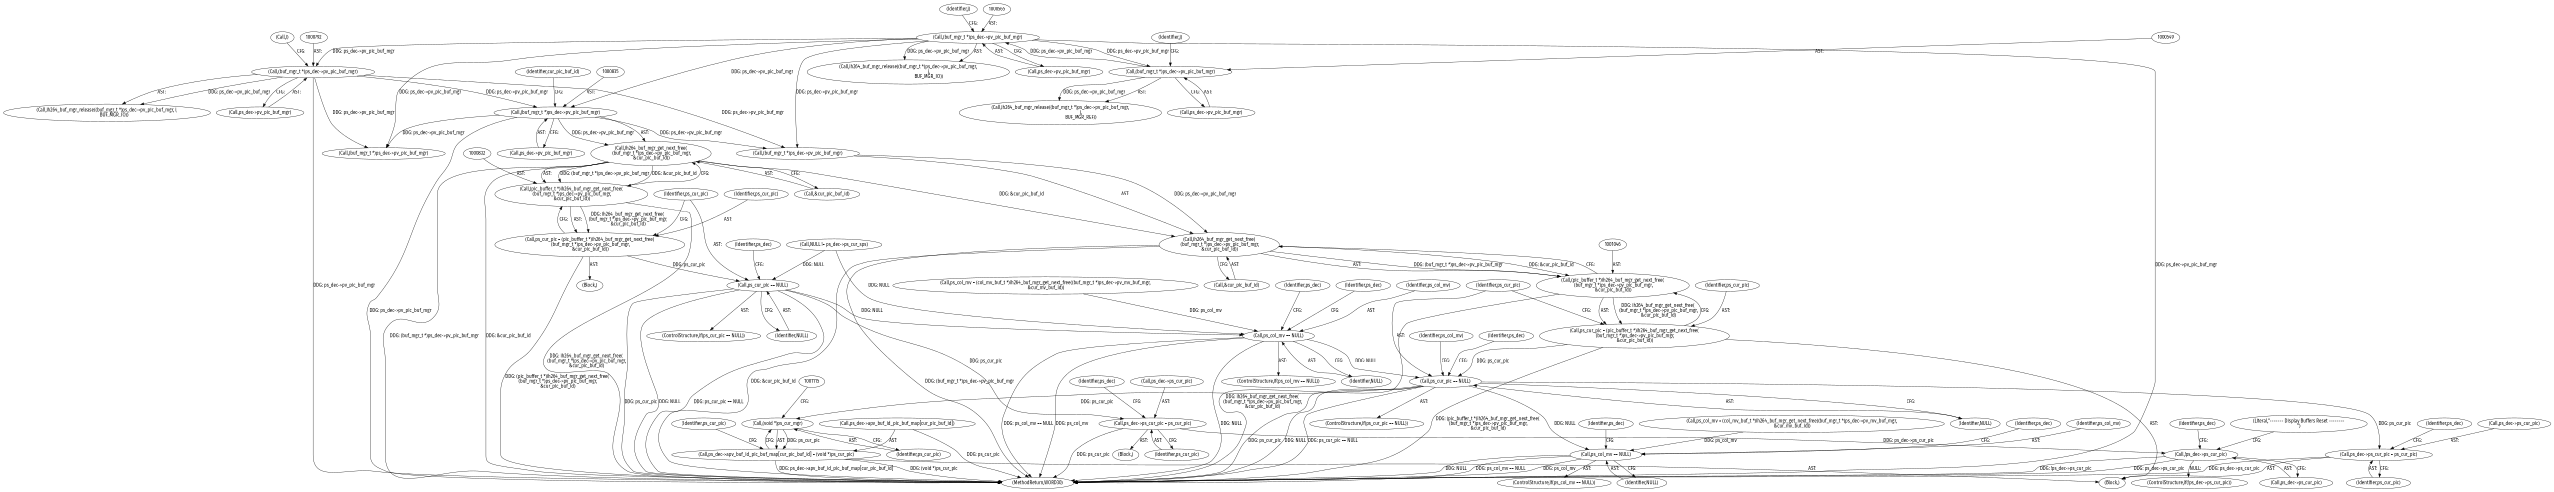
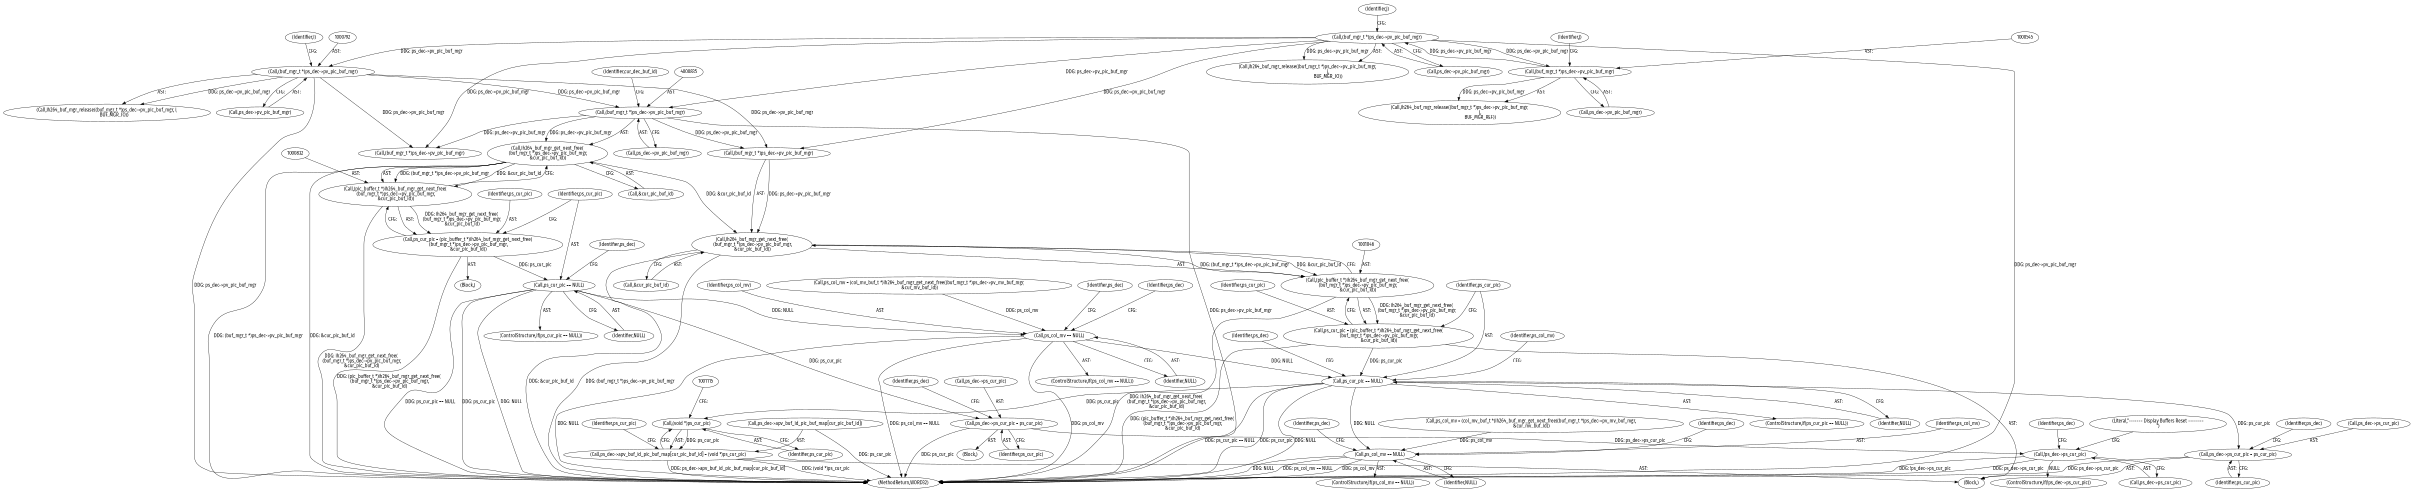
(997, 9) -> none
(282, 38) -> (304, 38)
(2166, 38) -> (2025, 38)
(553, 72) -> (630, 72)
(611, 72) -> (689, 72)
(834, 245) -> none
(778, 424) -> (687, 424)
(1038, 483) -> (903, 483)
